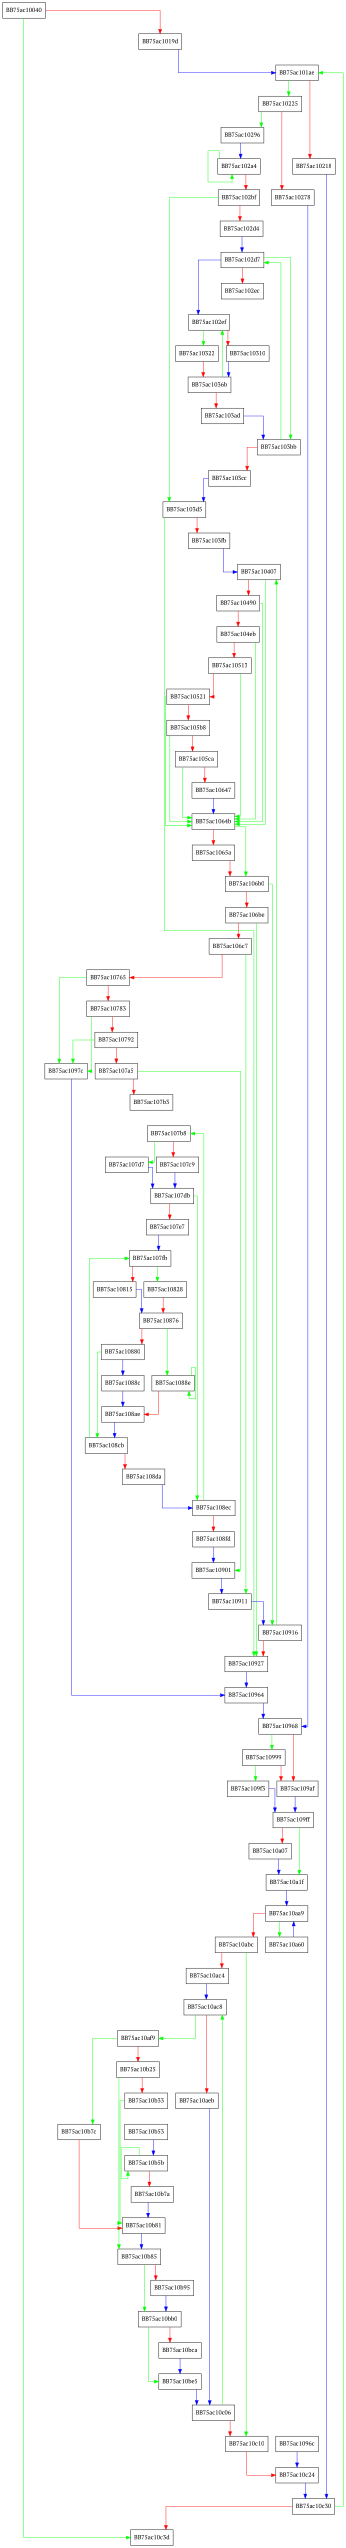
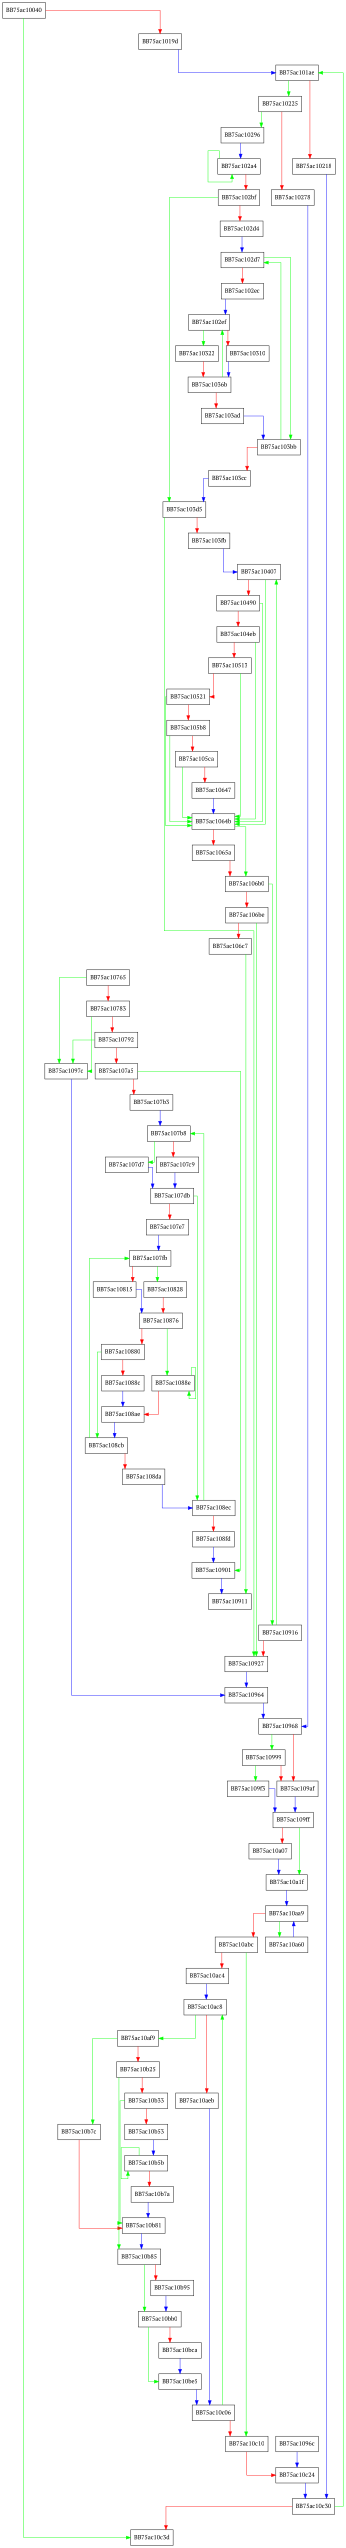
(198, 274) -> (225, 305)
(190, 978) -> none
none -> (160, 1116)
(123, 1365) -> (123, 1365)
(263, 1605) -> none
none -> (146, 2114)
